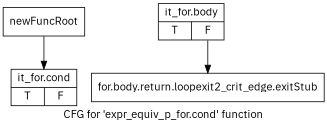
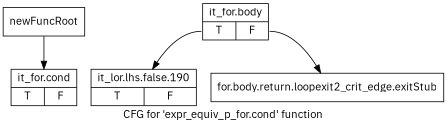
none -> (144, 87)
